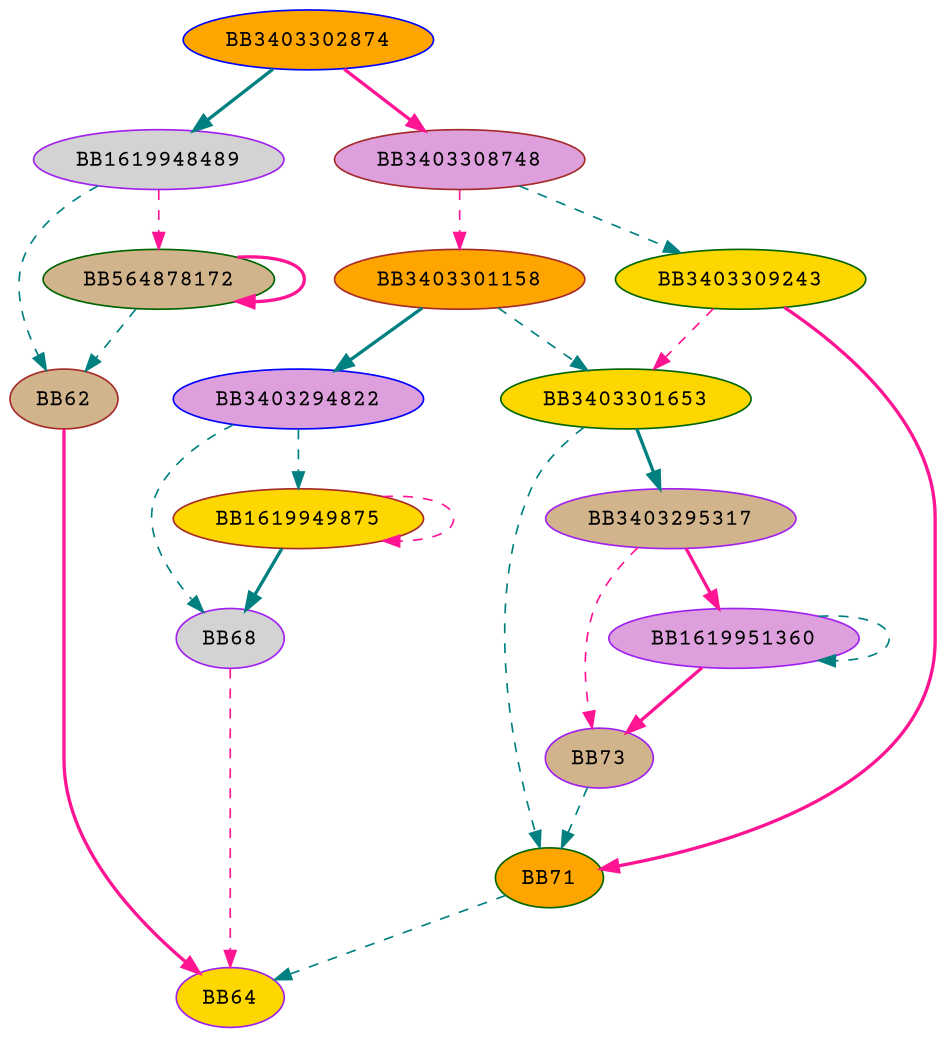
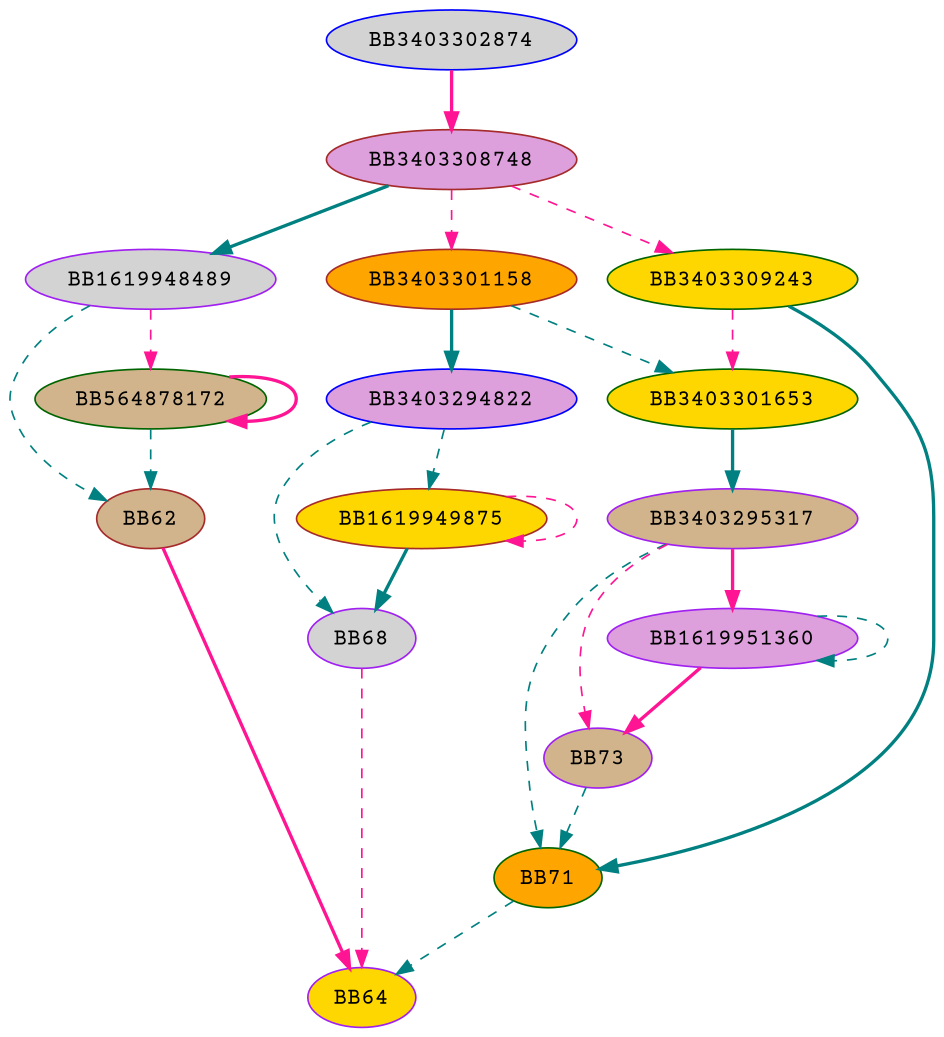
(308, 40) -> (452, 40)
(240, 95) -> (309, 216)
(592, 216) -> (584, 216)
(505, 619) -> (539, 659)
(933, 654) -> (931, 653)
